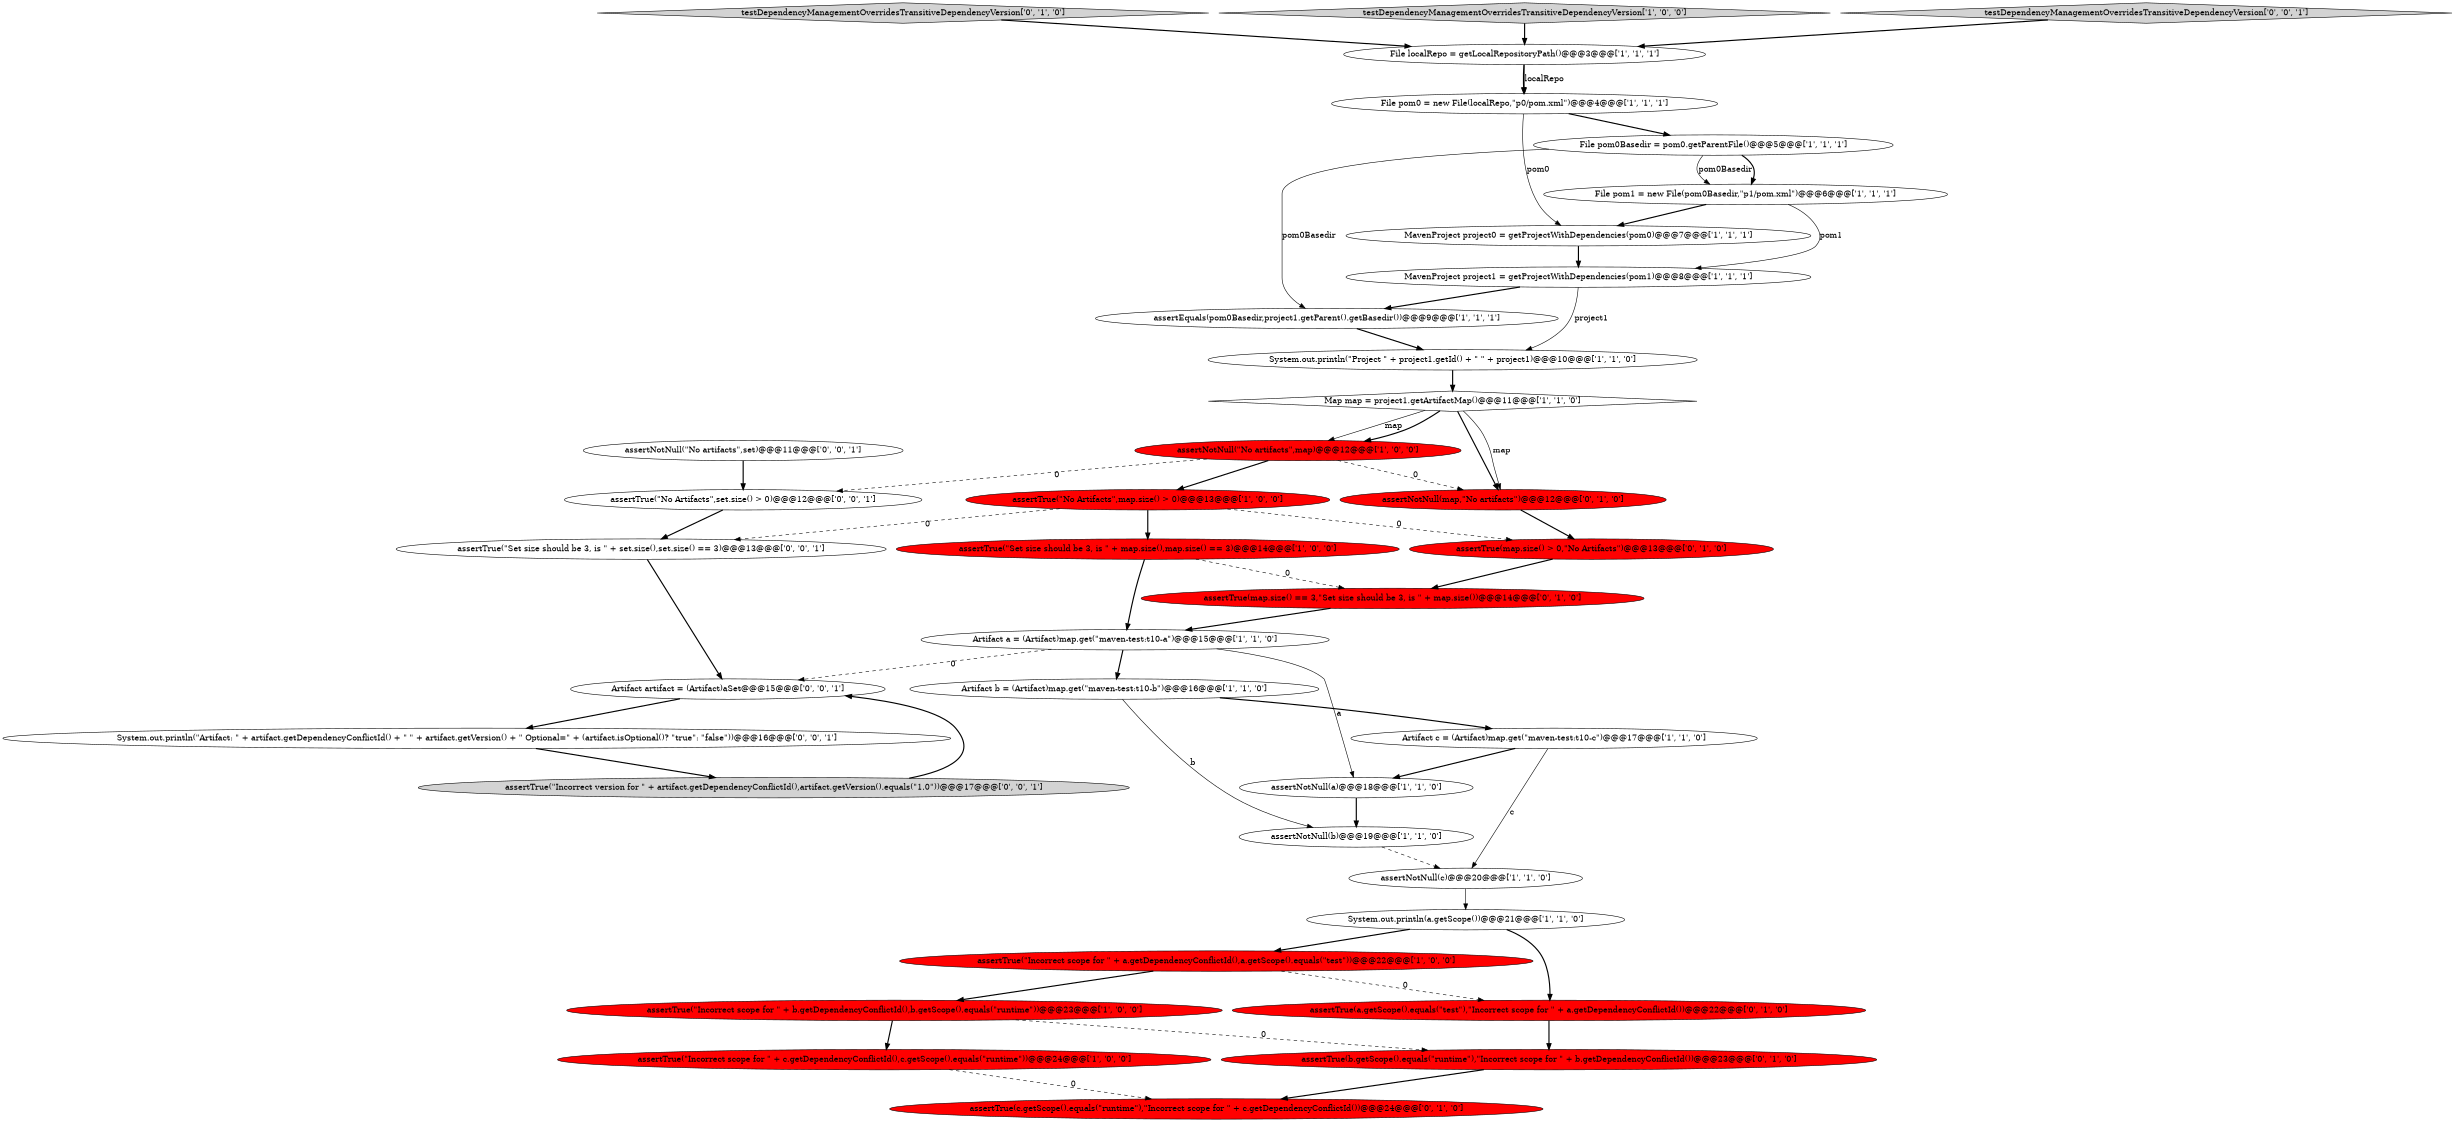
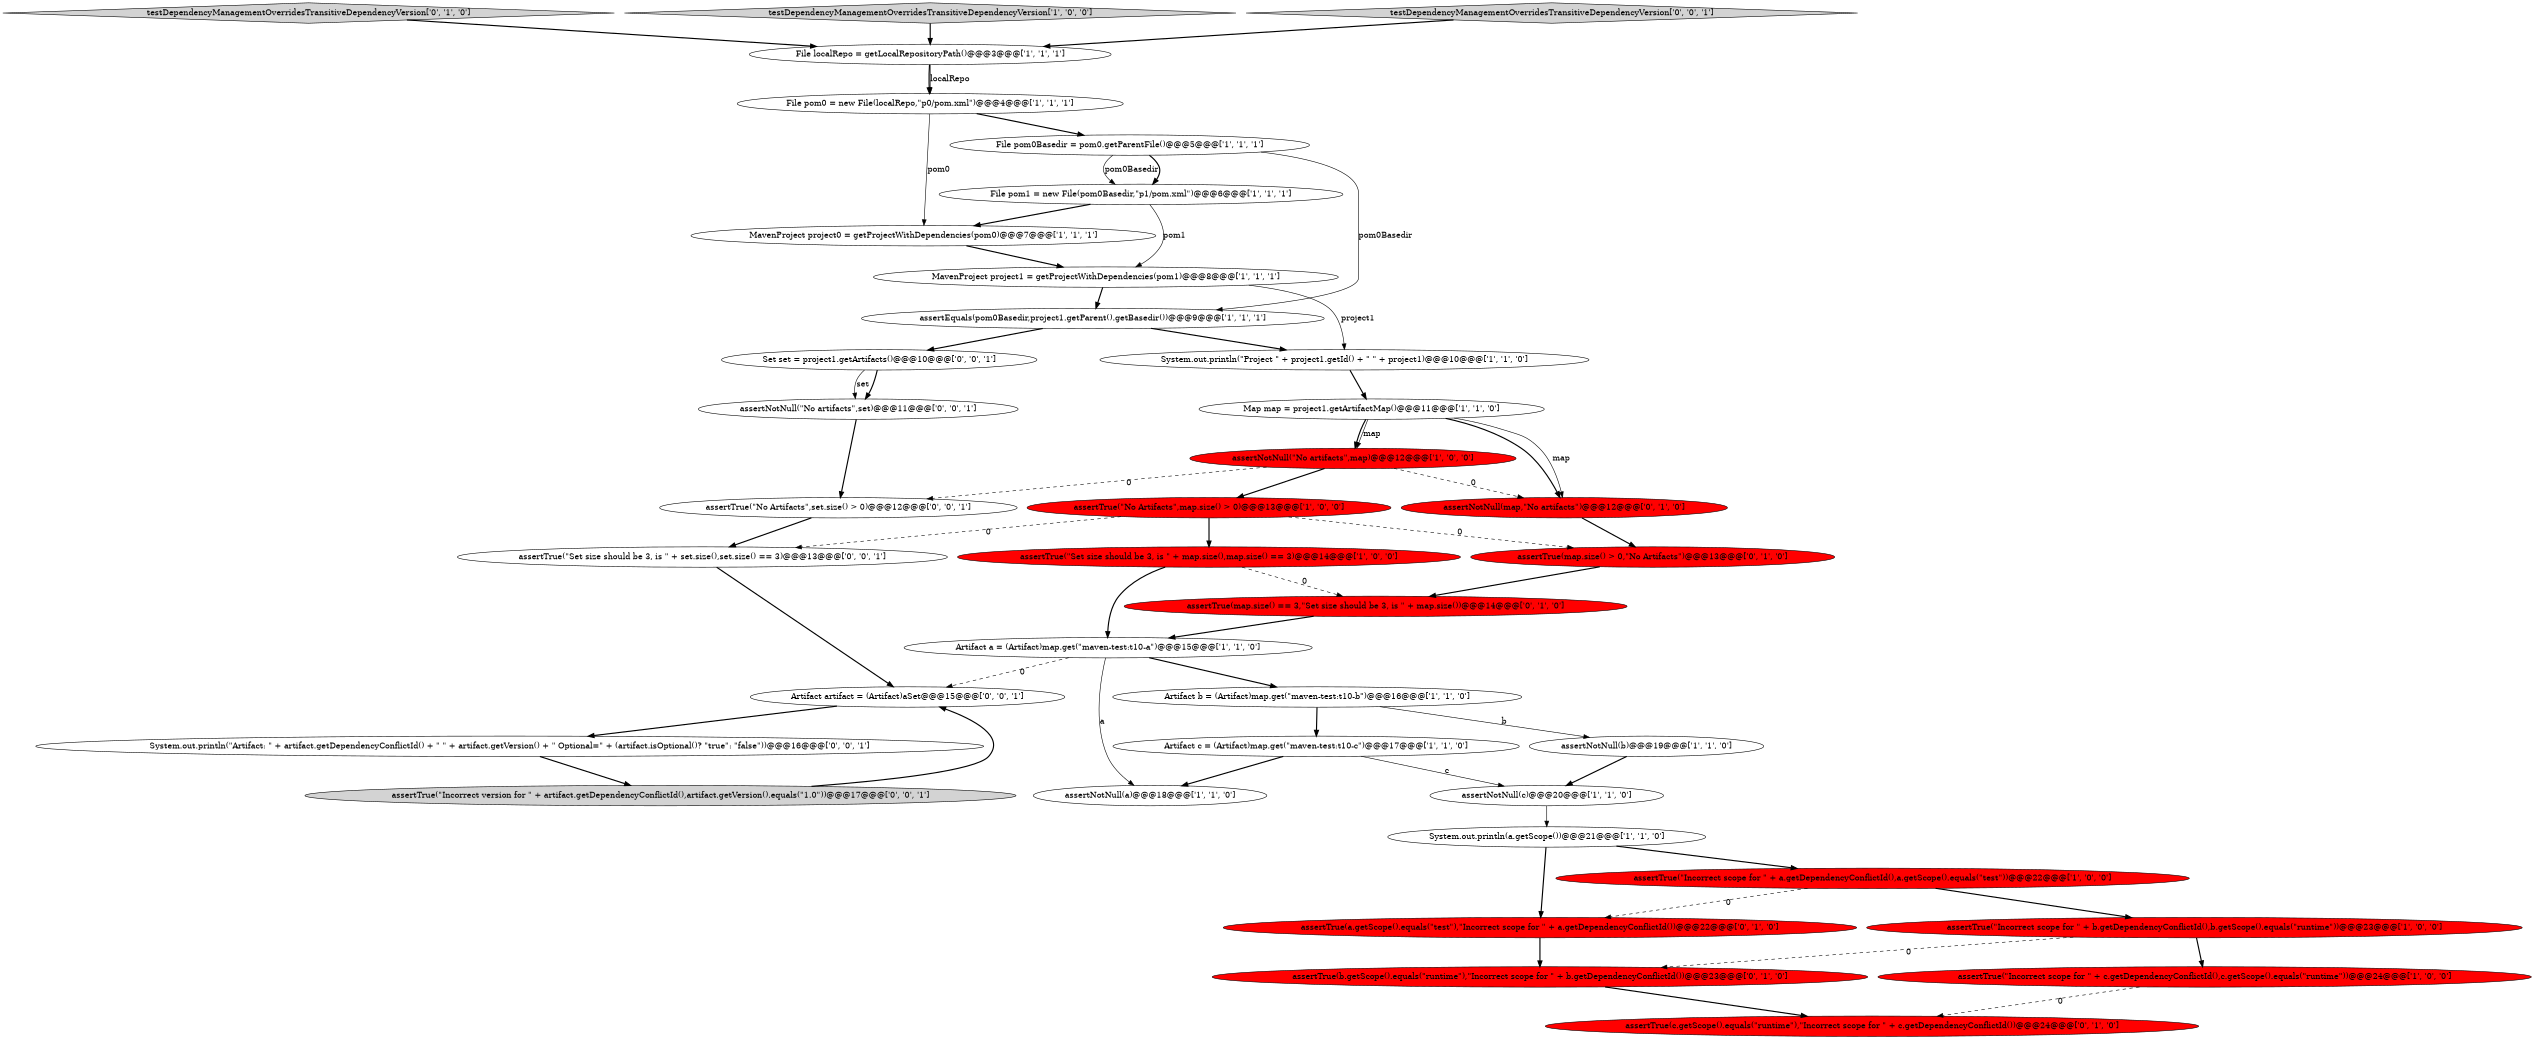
none -> (879, 360)
(1453, 401) -> (1372, 409)
(1356, 809) -> none
(1408, 857) -> (1599, 770)
